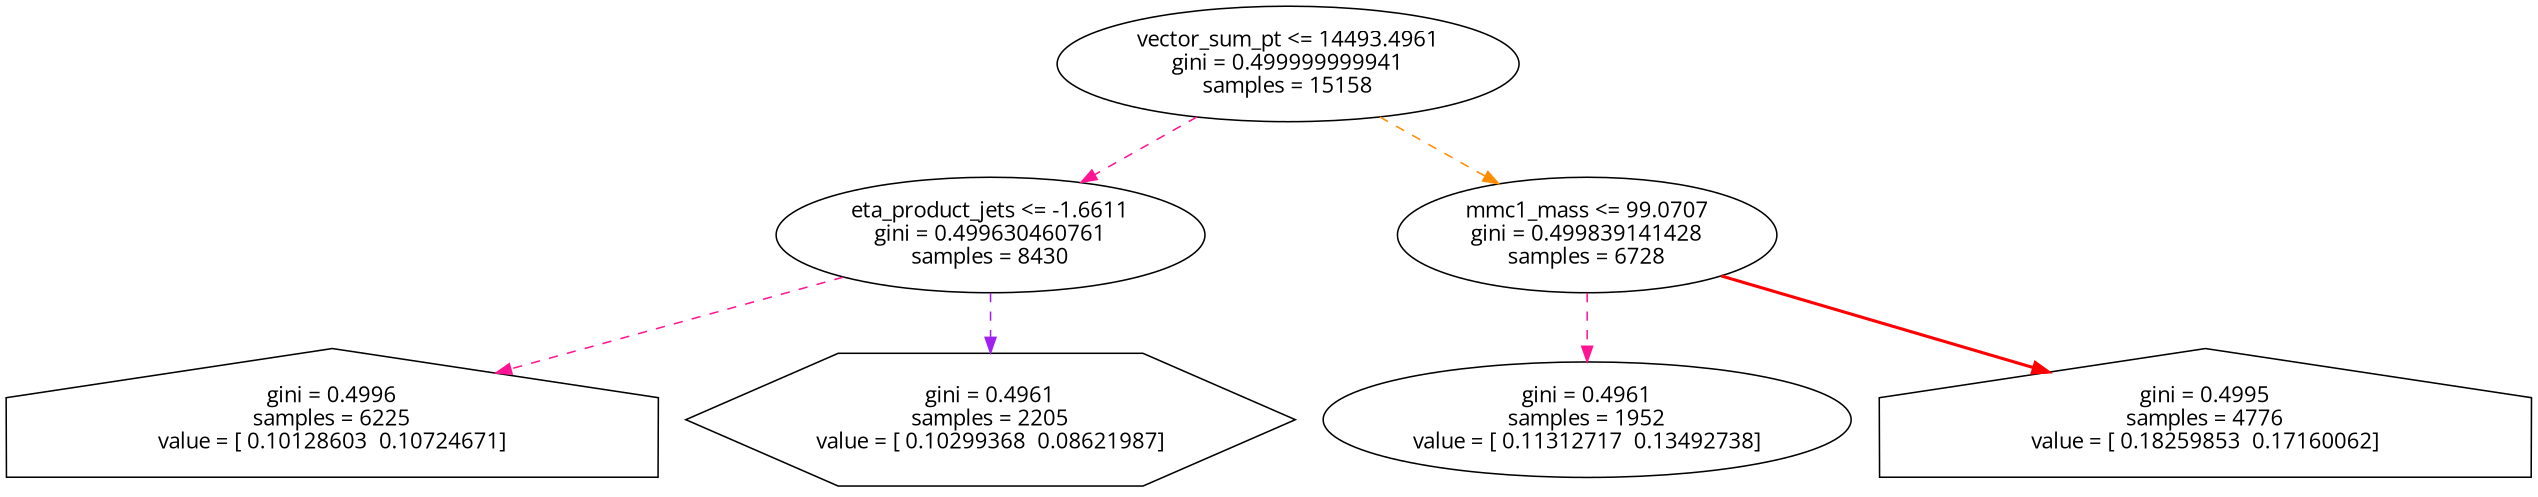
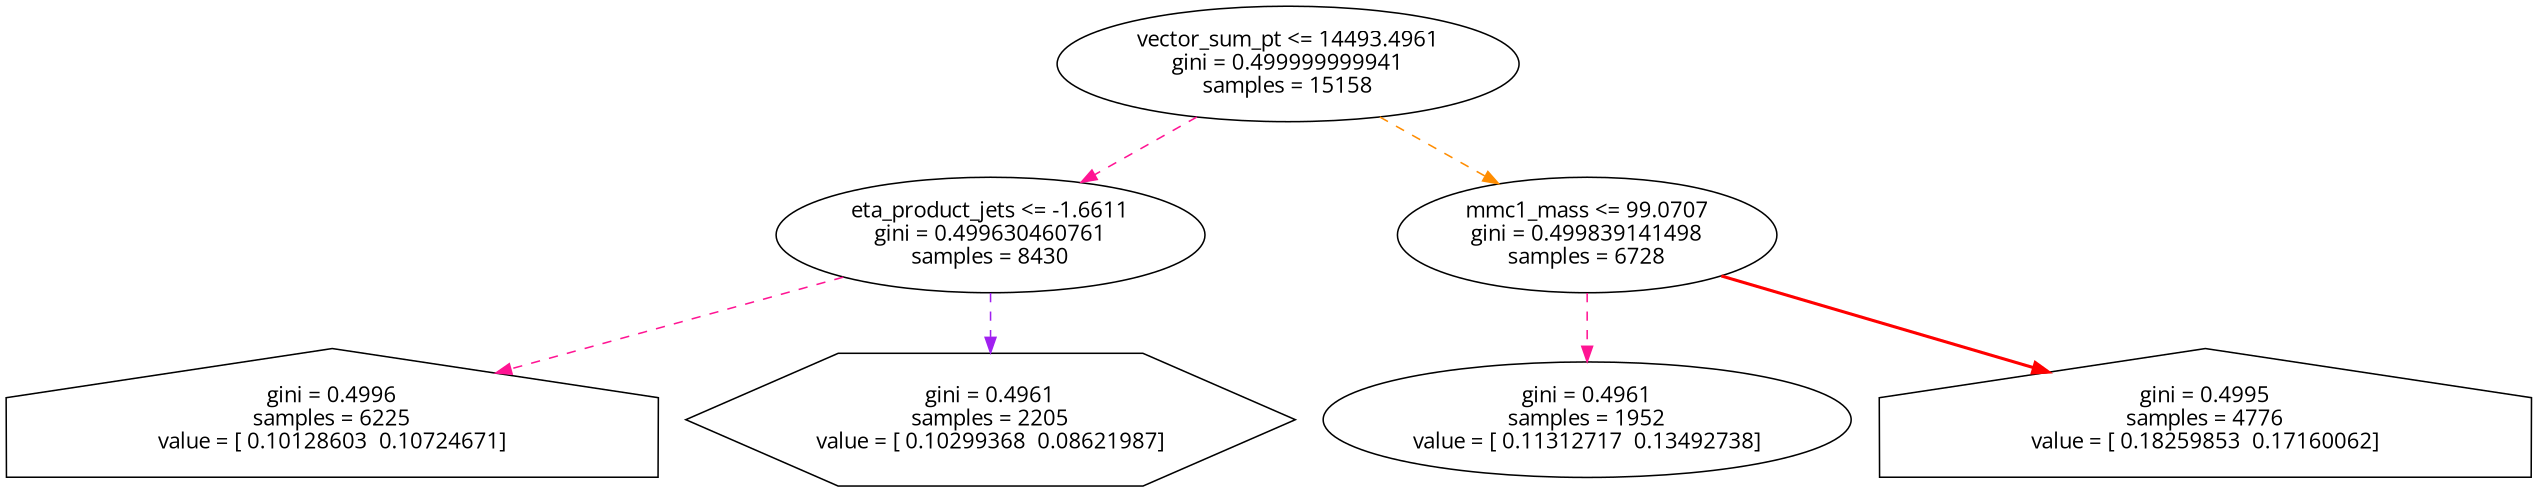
(1587, 235) -> (1587, 235)
